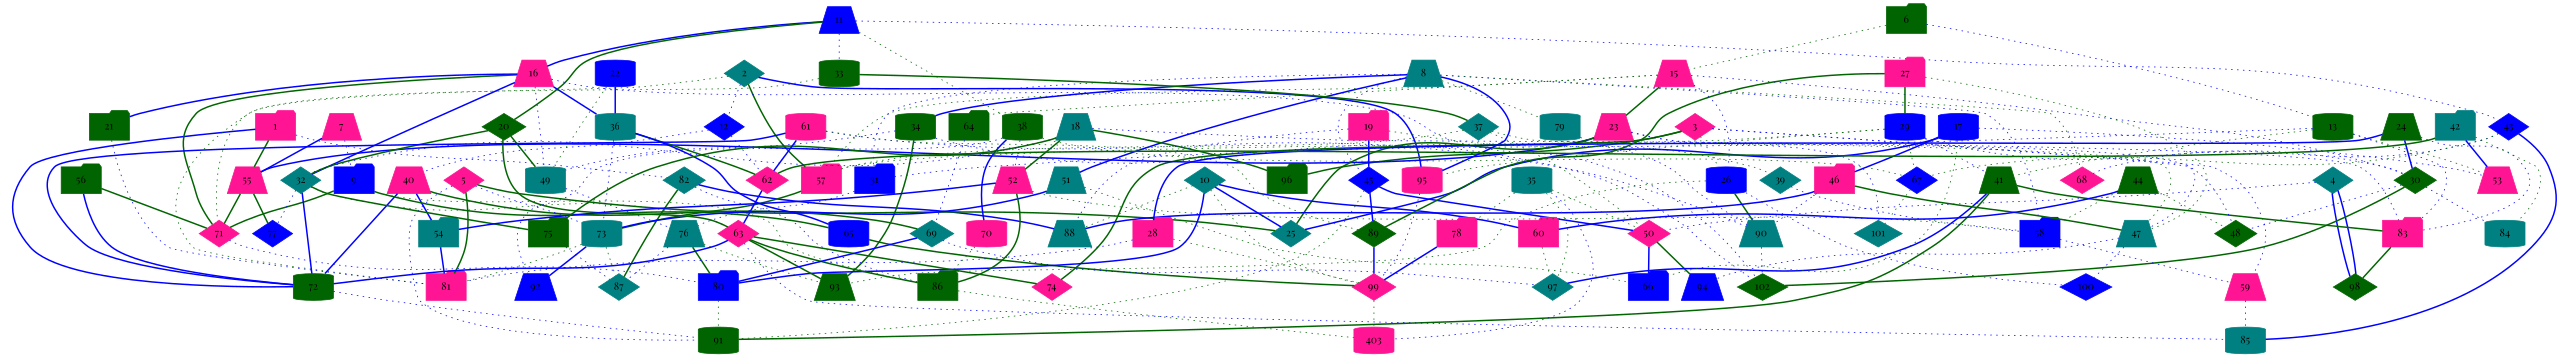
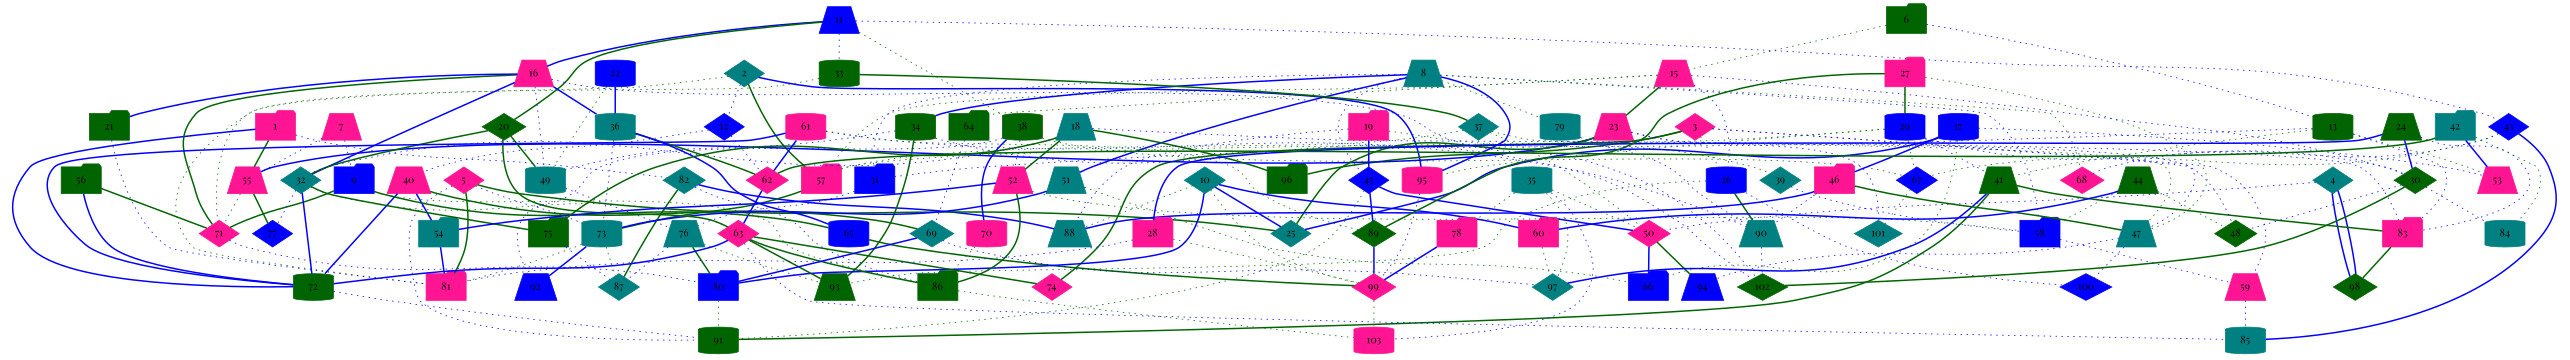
(291, 155) -> (291, 155)
(232, 209) -> (232, 209)
(1374, 340) -> (1374, 340)
